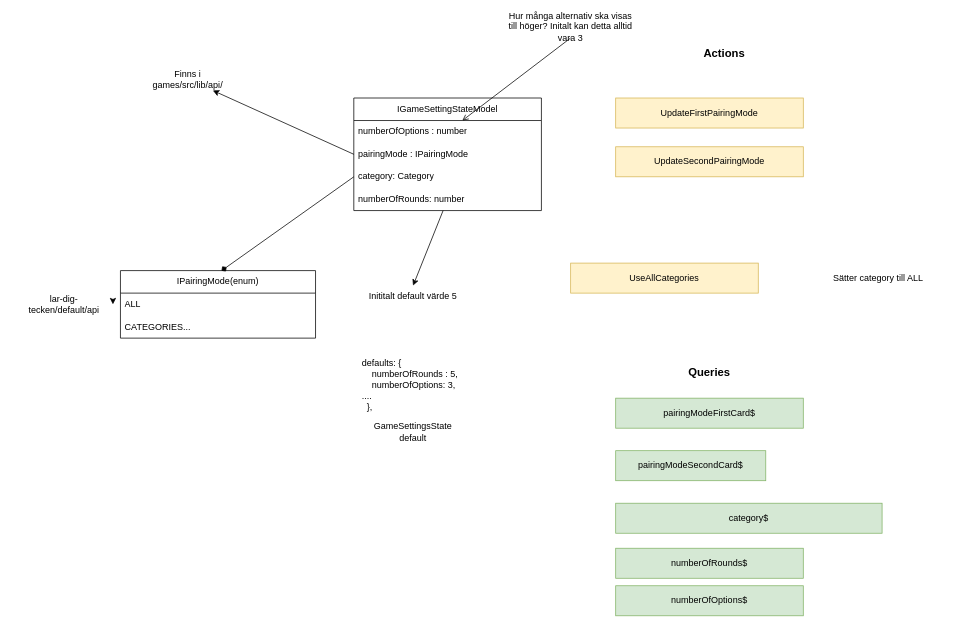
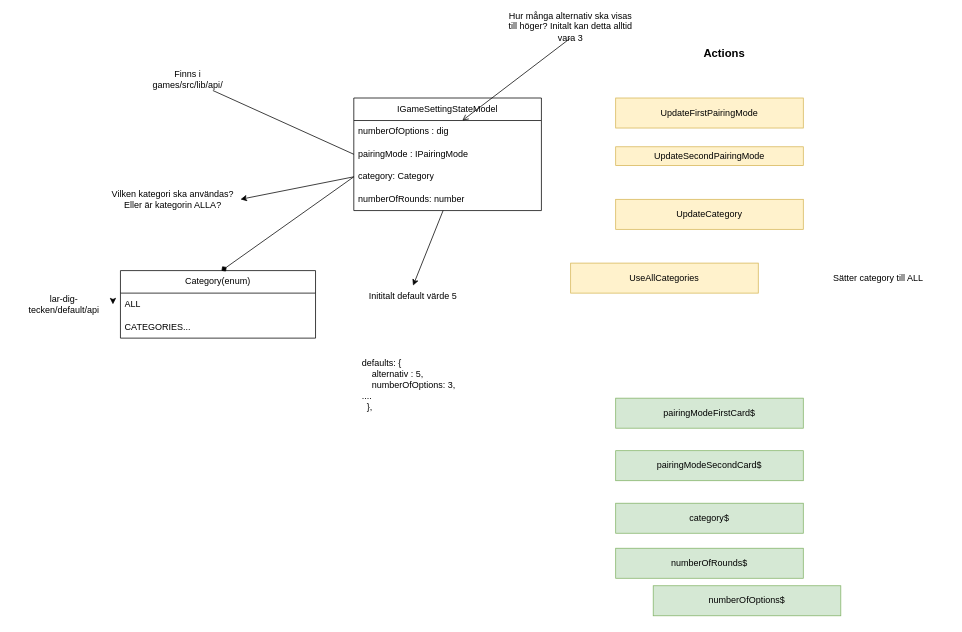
(218, 93) -> (216, 92)
(414, 132) -> (405, 132)
(709, 162) -> (709, 156)
none -> (296, 188)
none -> (173, 199)
none -> (709, 214)
(218, 282) -> (218, 282)
(709, 372) -> none
(405, 385) -> (405, 385)
(413, 432) -> none
(690, 465) -> (709, 465)
(749, 518) -> (709, 518)
(709, 600) -> (747, 600)
